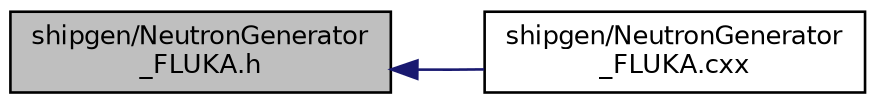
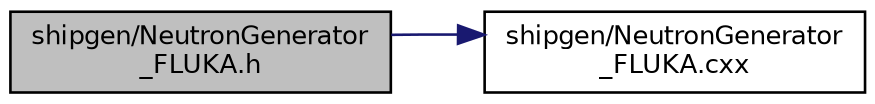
(451, 70) -> (424, 35)
